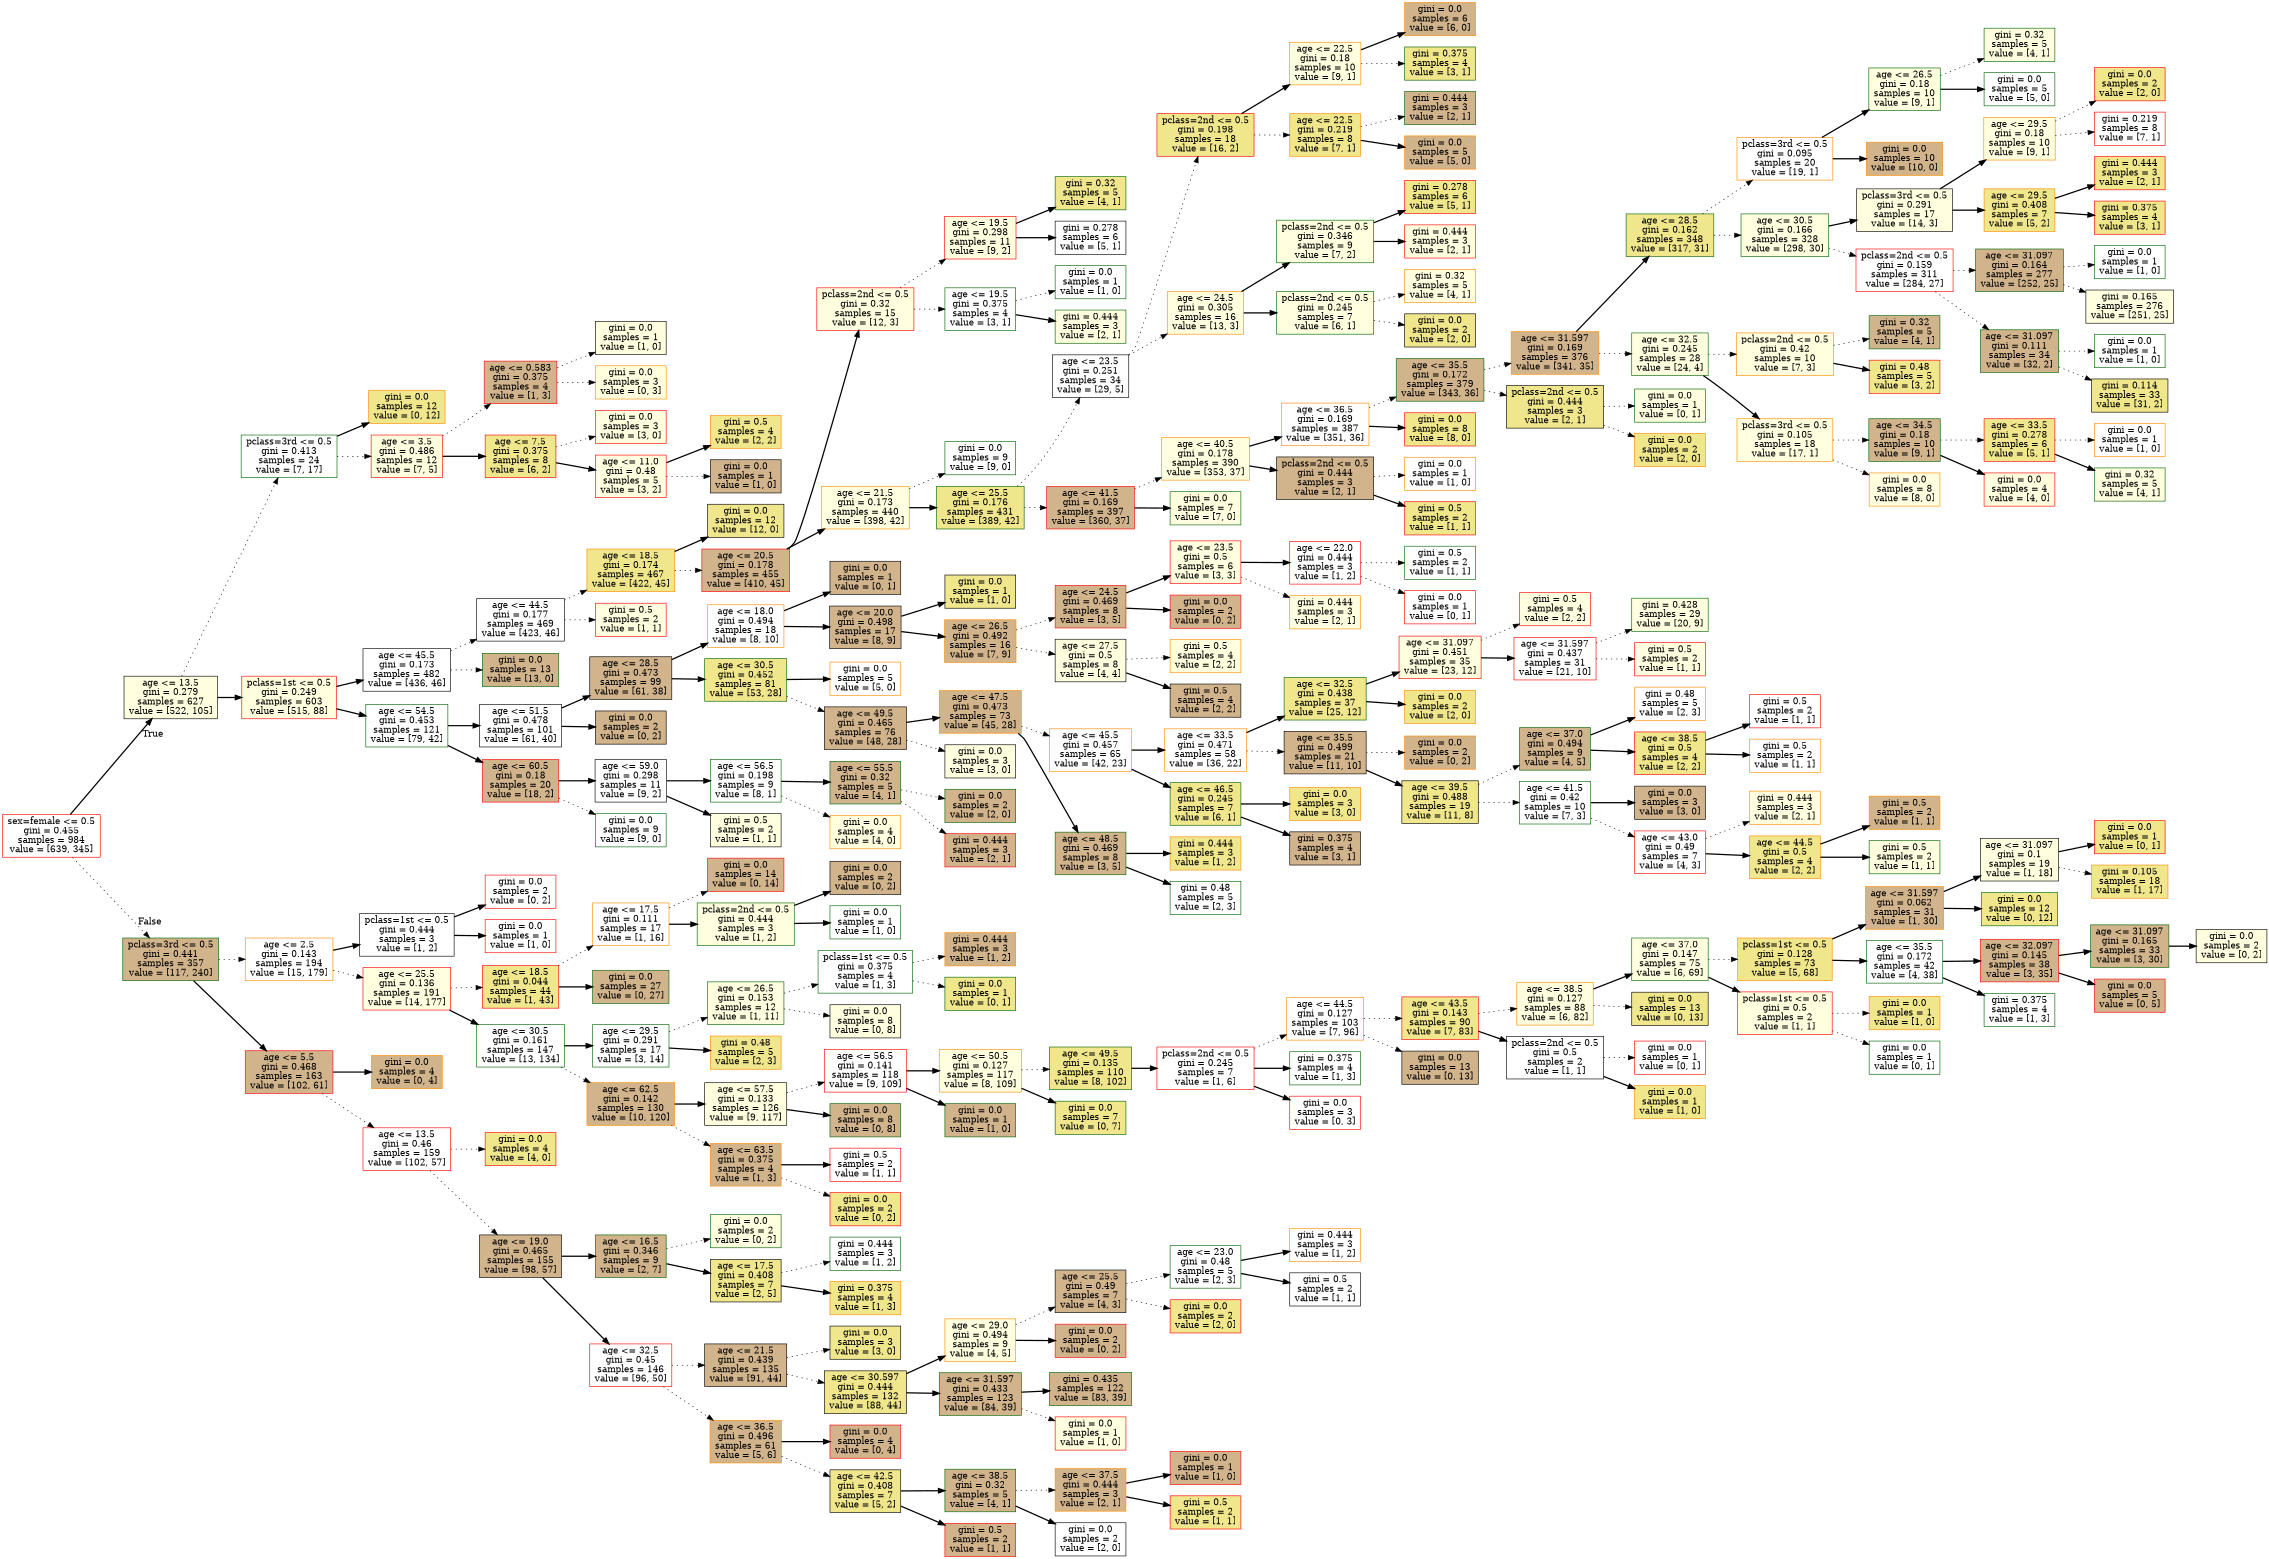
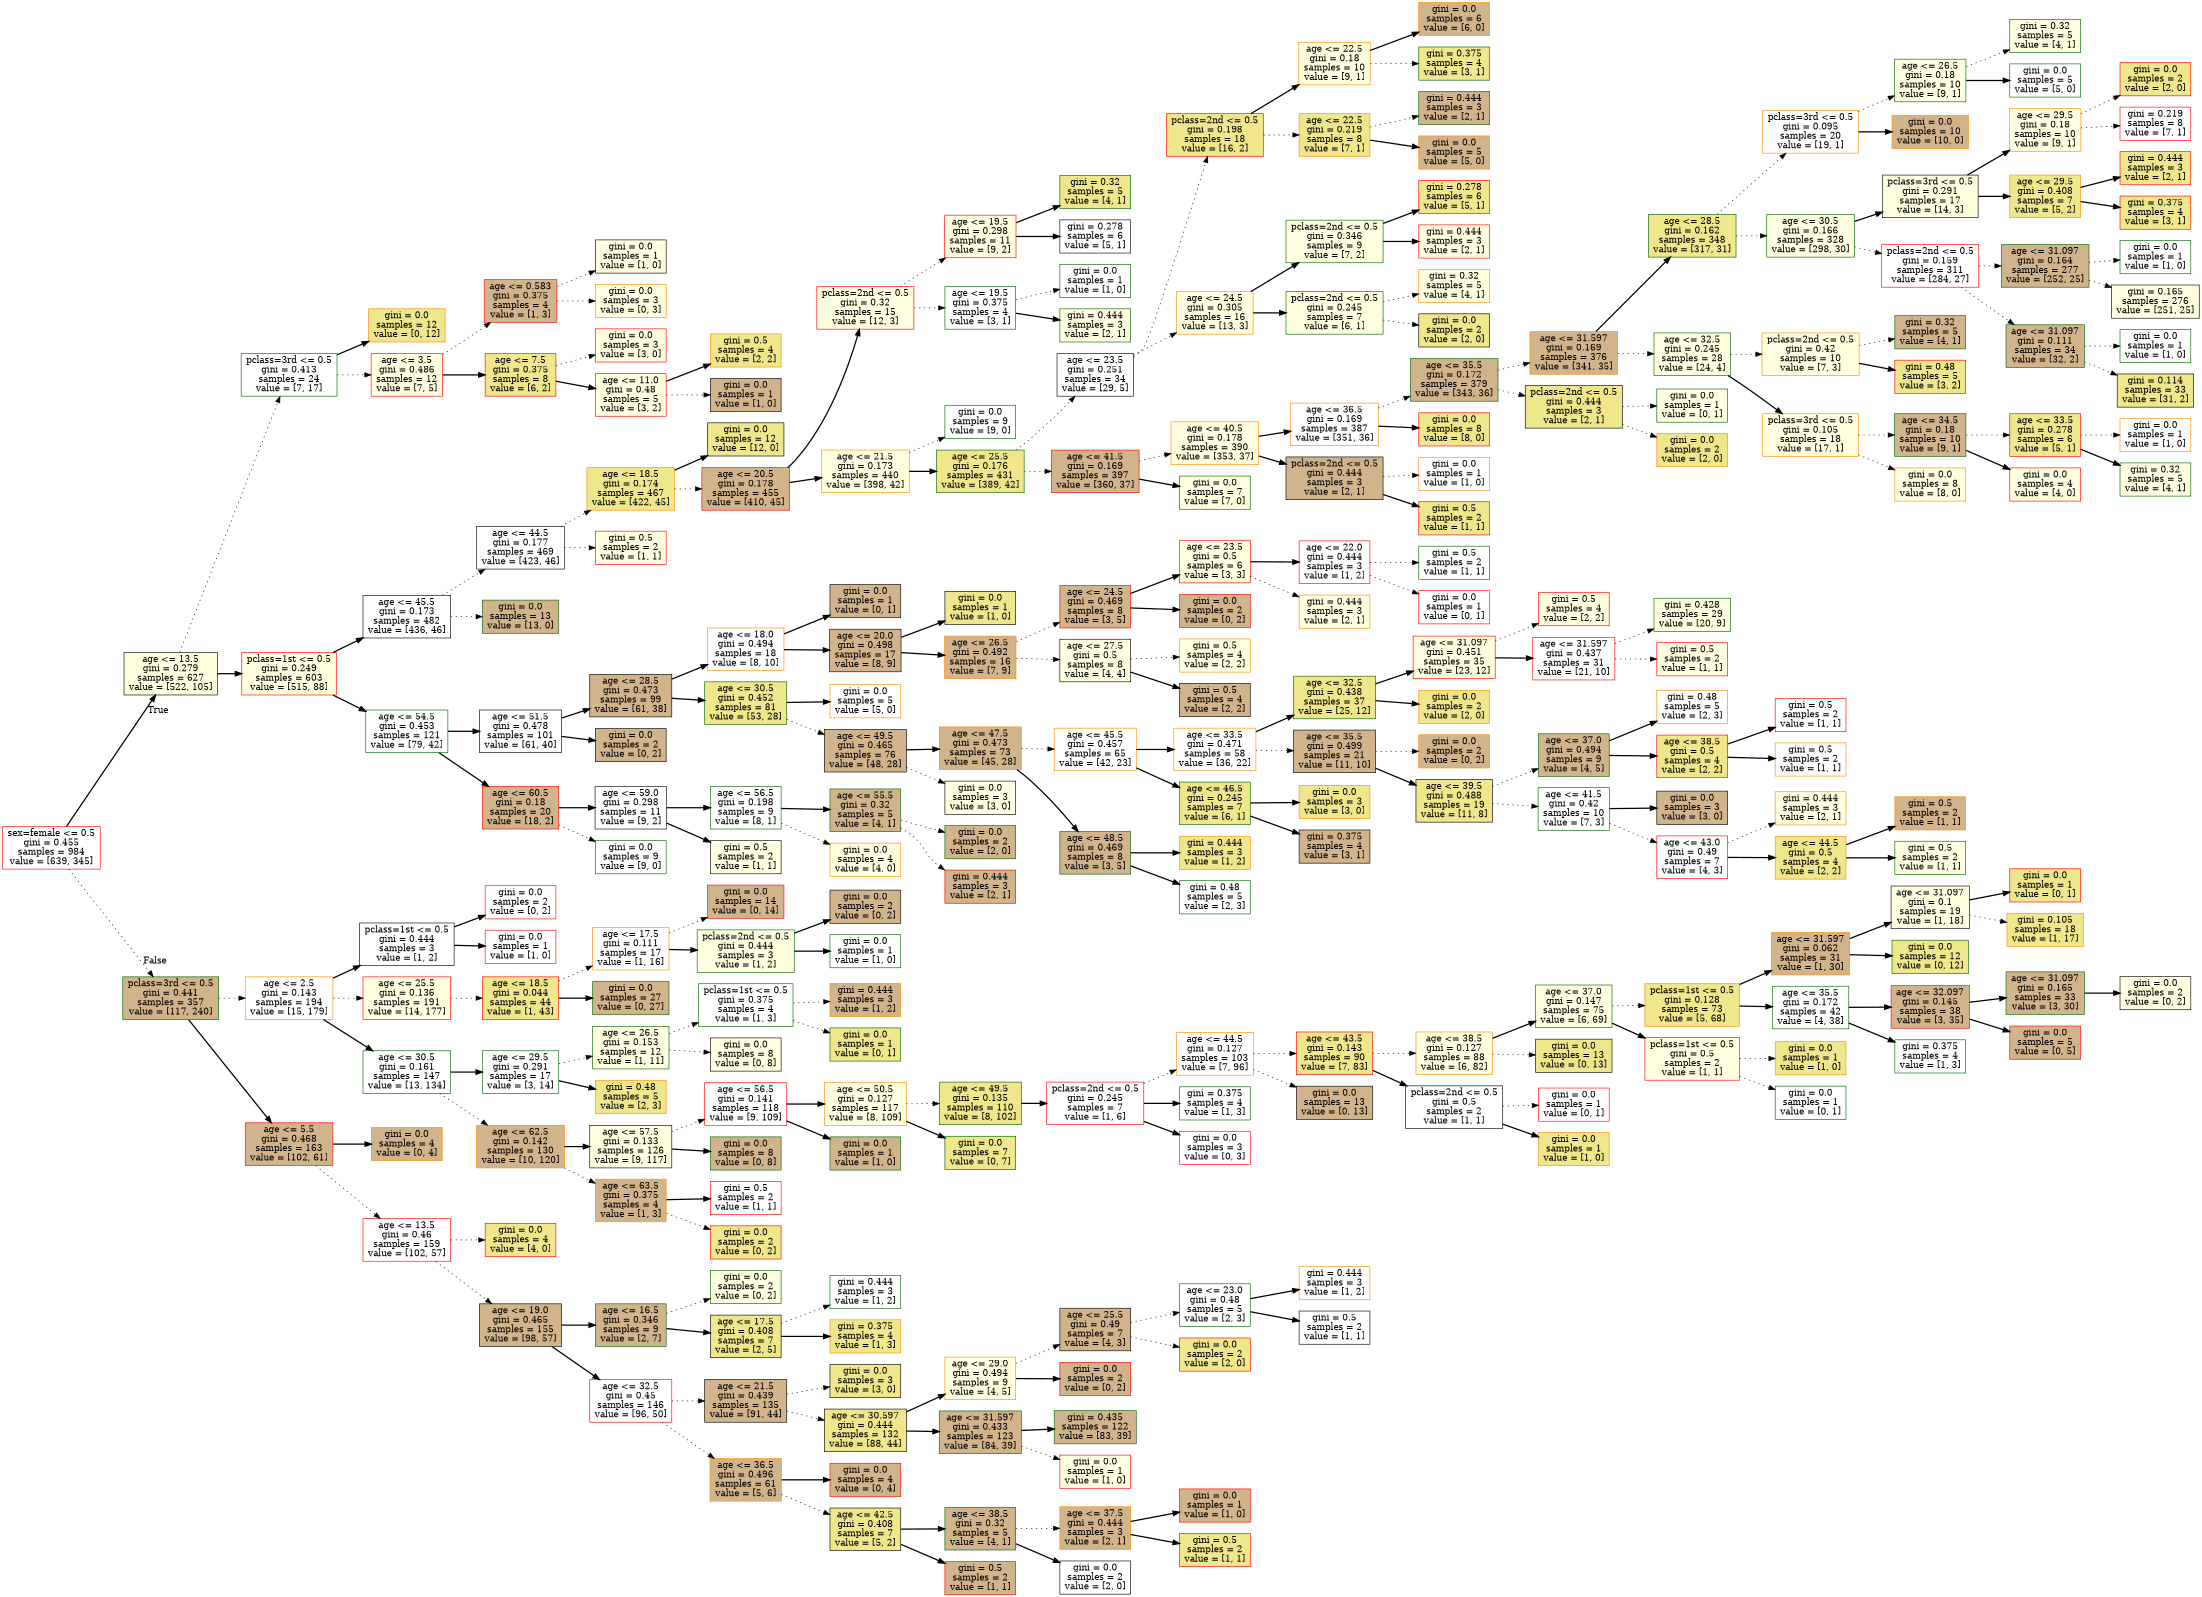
(1843, 125) -> (1874, 105)
(461, 1016) -> (345, 1033)
